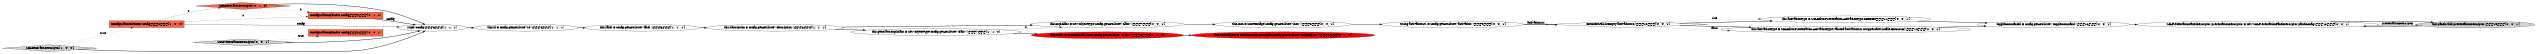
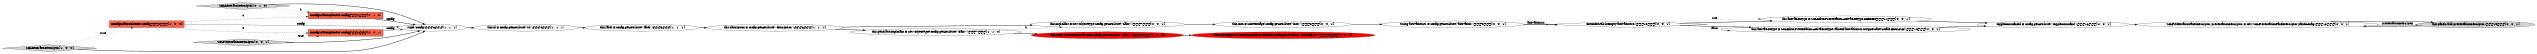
(243, 6) -> (243, 6)
(188, 13) -> (239, 32)
none -> (392, 30)
